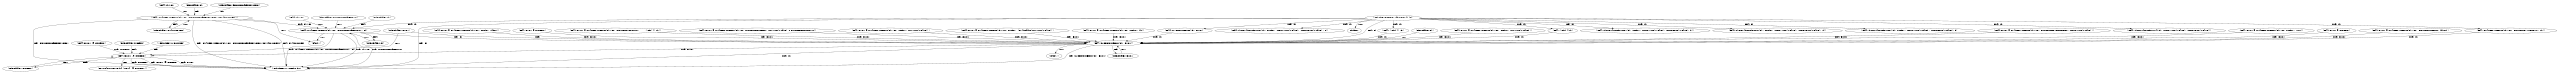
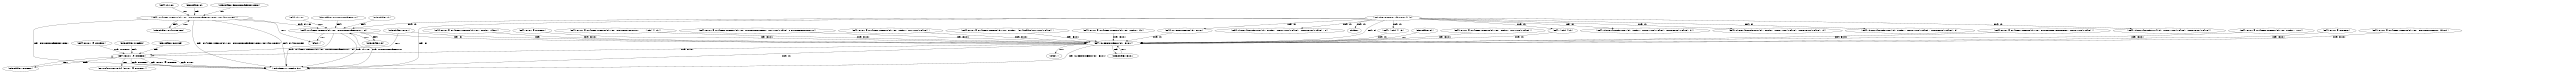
(340, 24) -> (340, 24)
(1361, 24) -> (1361, 24)
(2511, 31) -> none
(171, 43) -> (171, 43)
(122, 69) -> (122, 69)
